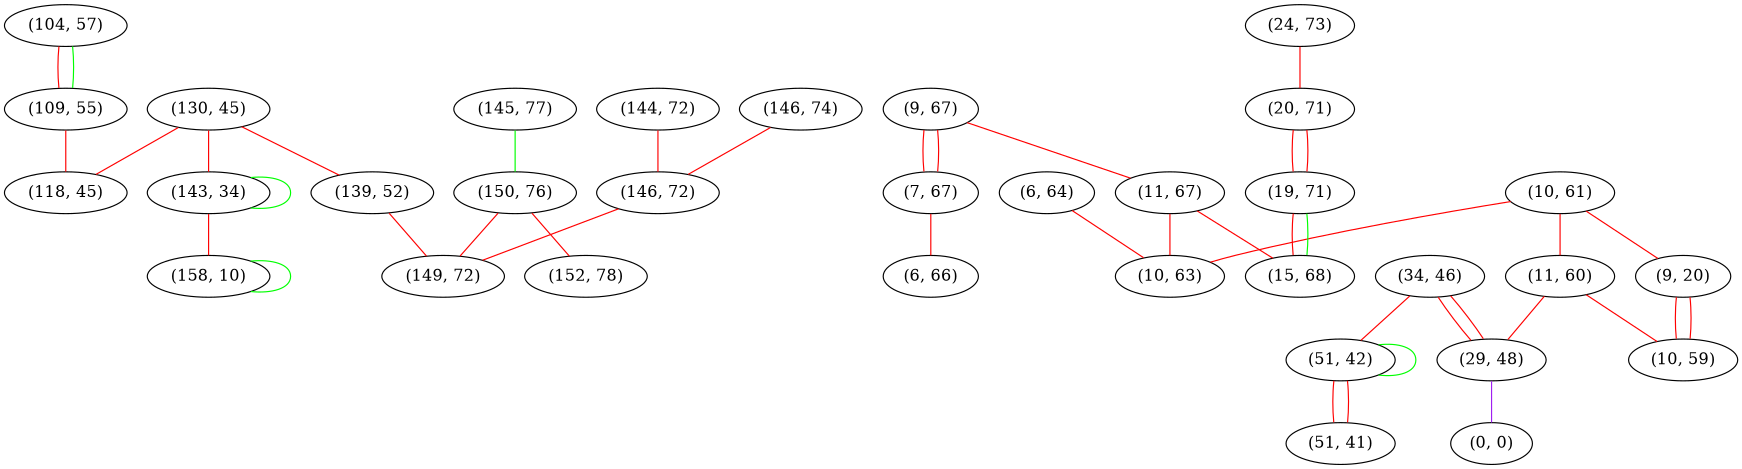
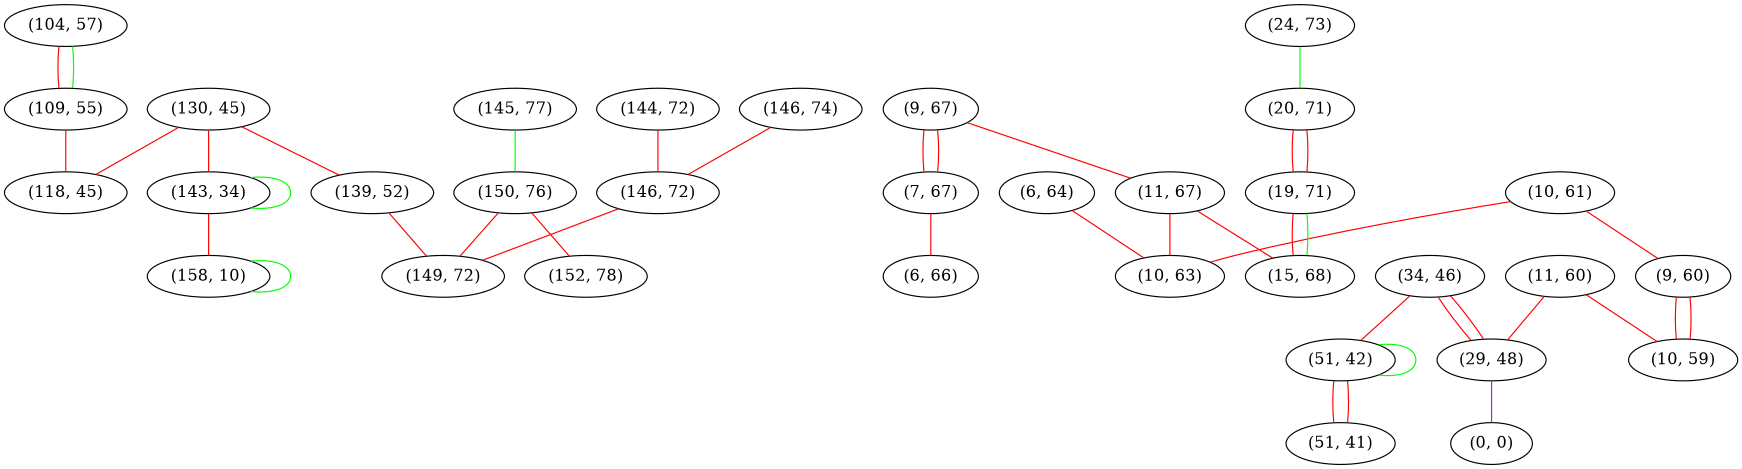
(1300, 67) -> (1300, 67)
(1560, 235) -> none
(1683, 276) -> (1683, 276)
